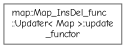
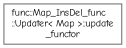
(63, 24) -> (63, 24)
